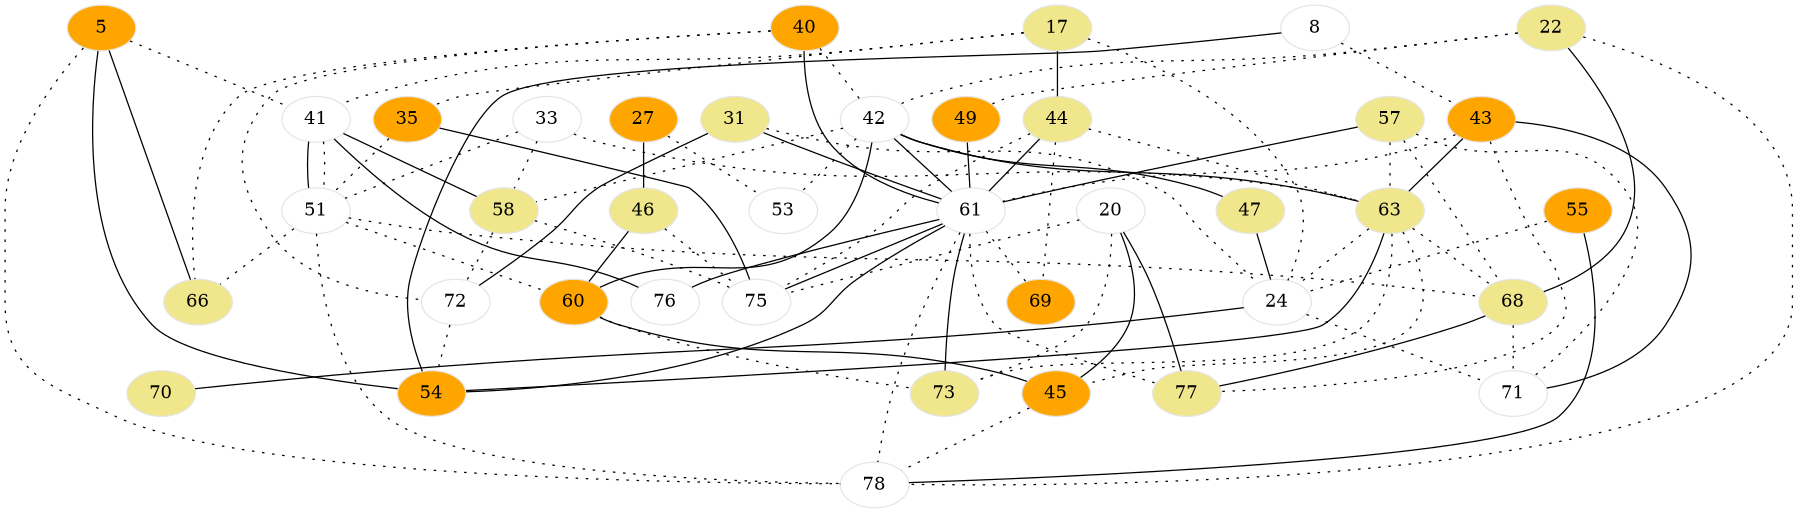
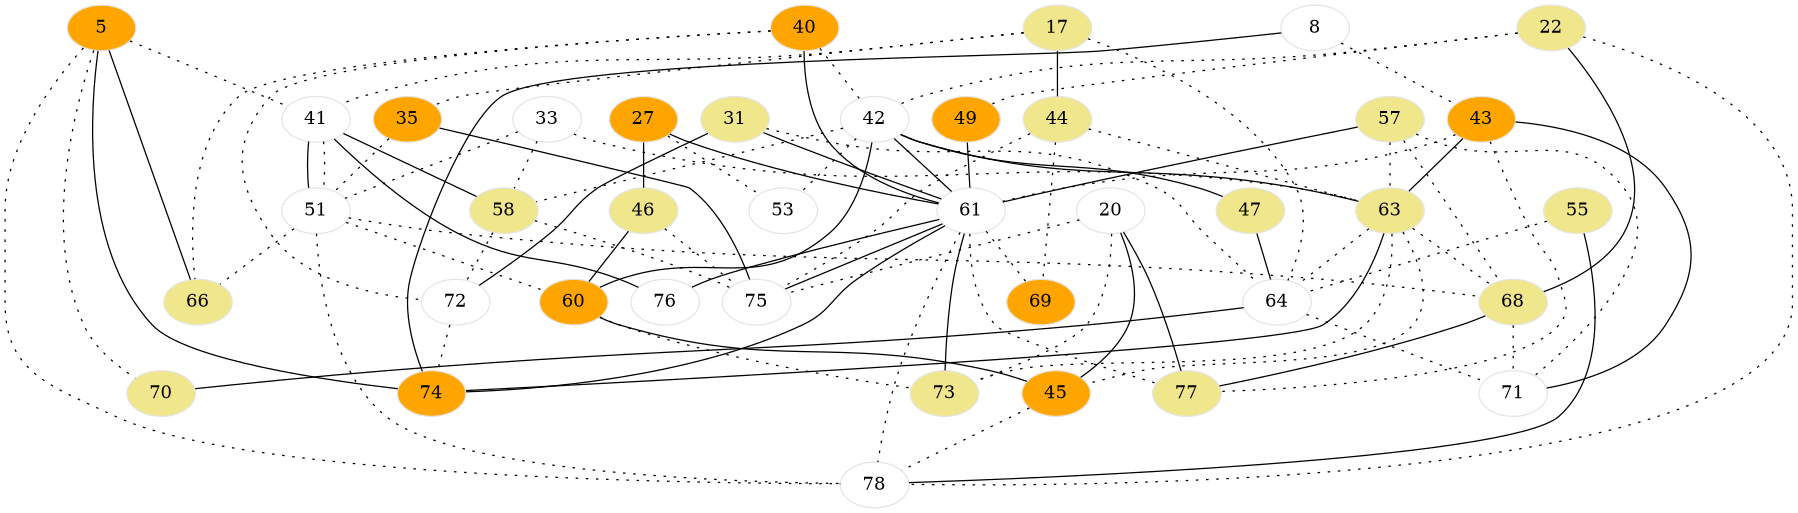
(1014, 165) -> (836, 183)
(1578, 211) -> (1578, 211)
none -> (64, 225)
(1277, 302) -> (1277, 302)
(432, 394) -> (432, 394)
